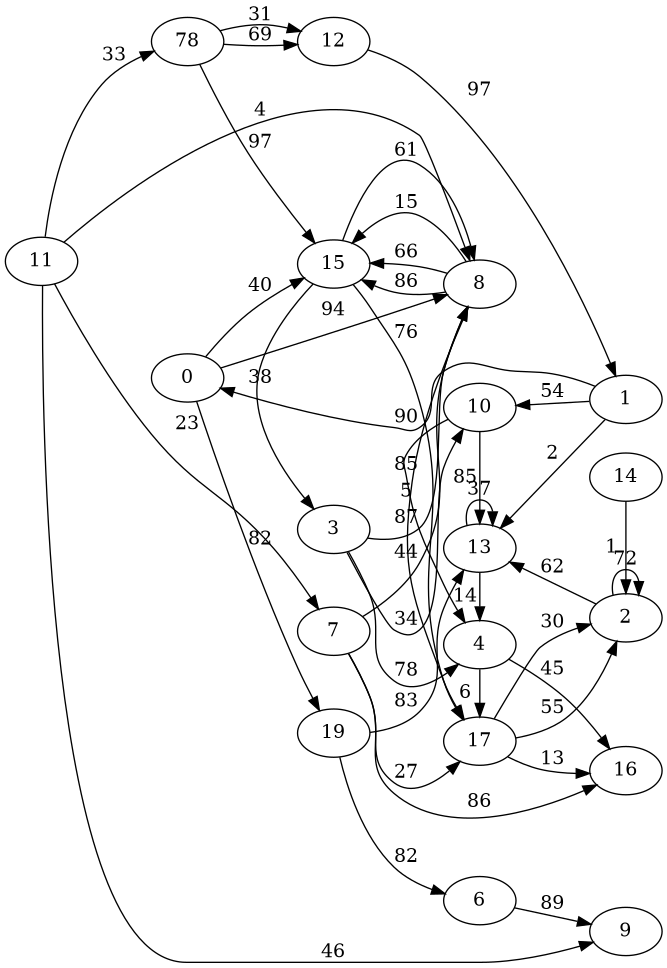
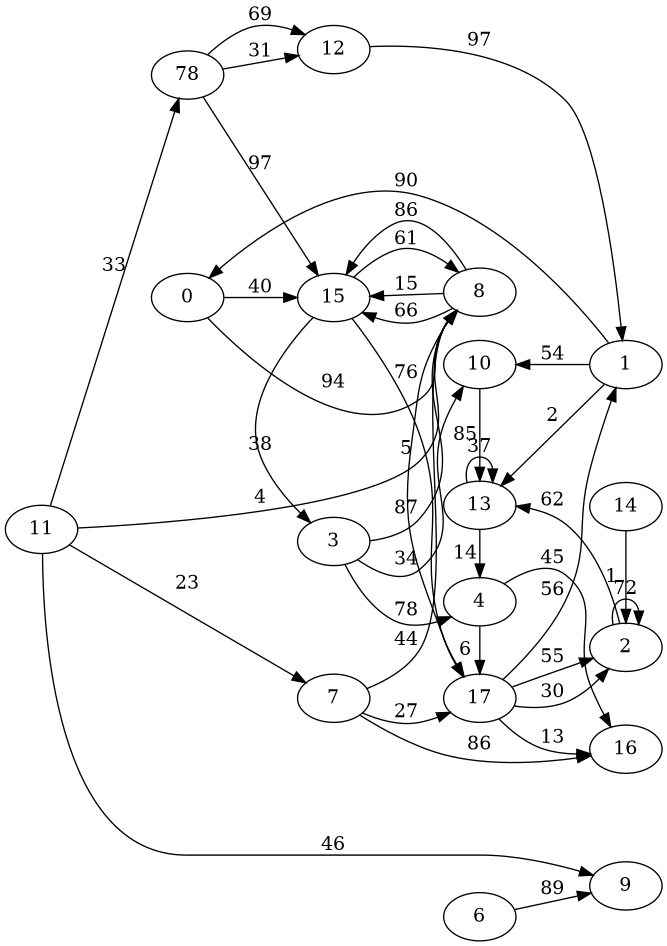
(405, 471) -> none
none -> (579, 558)
(334, 733) -> none
